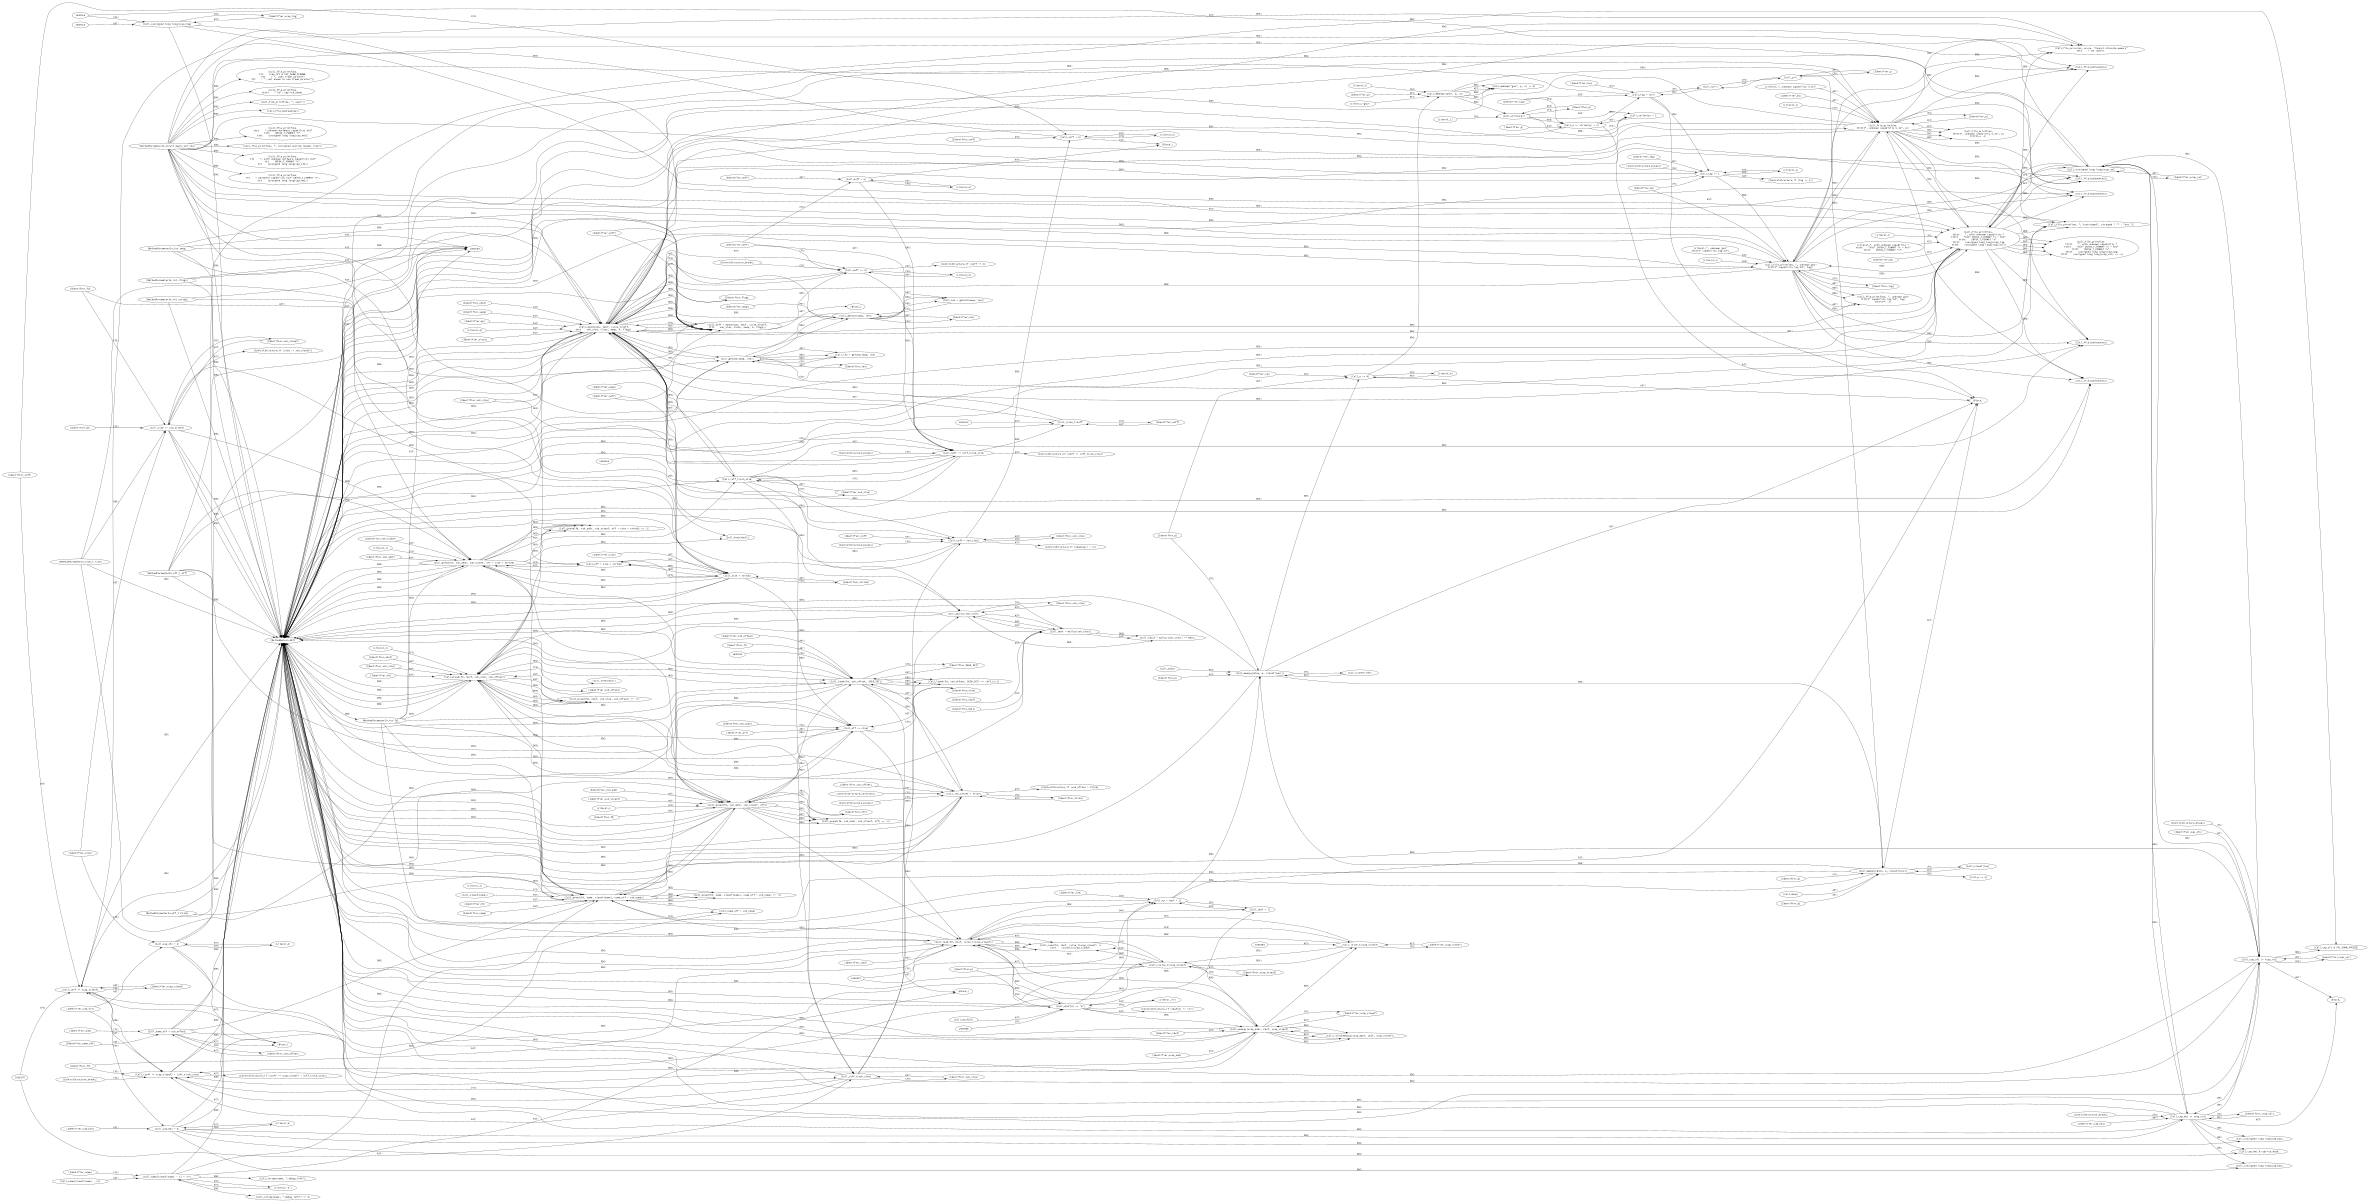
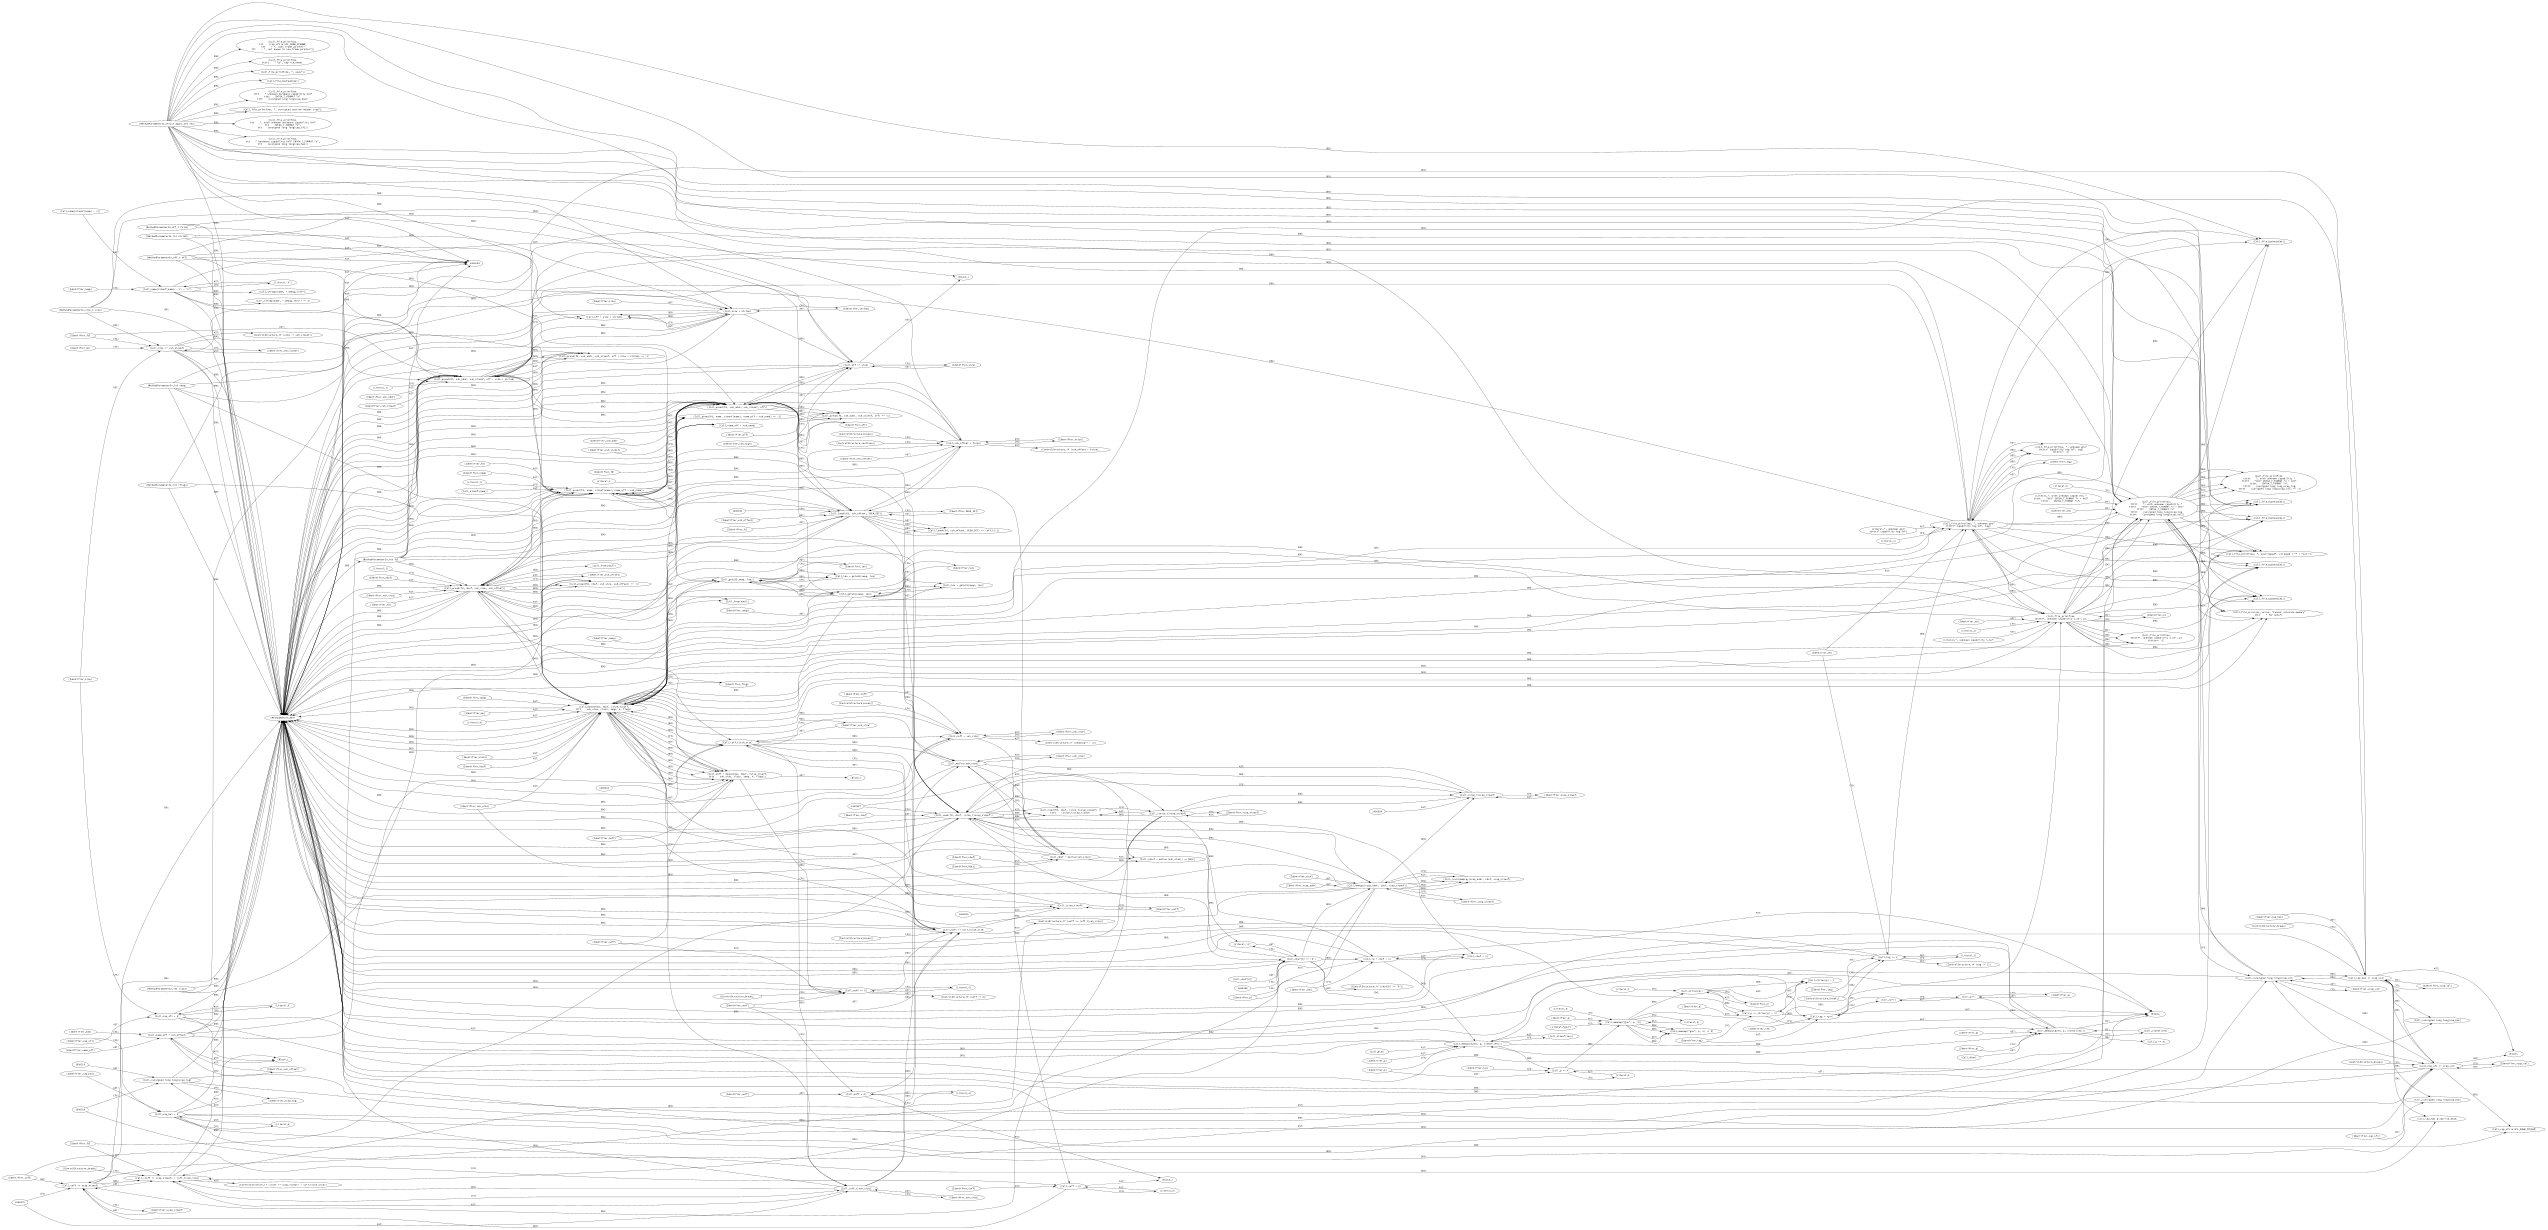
none -> (167, 989)
(1224, 991) -> (1204, 844)
none -> (1692, 1022)
(1184, 1136) -> (1438, 1143)
